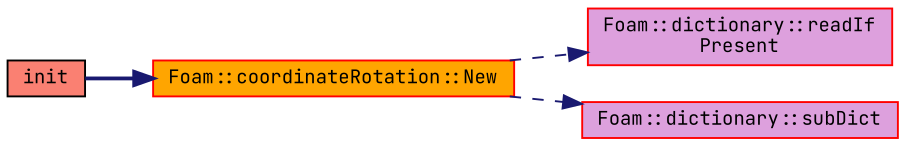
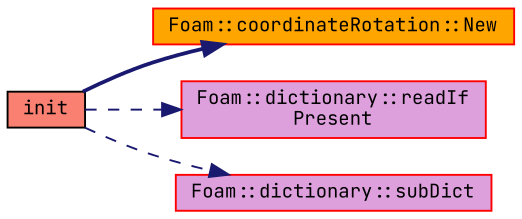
(539, 57) -> (124, 110)
(536, 99) -> (146, 153)
